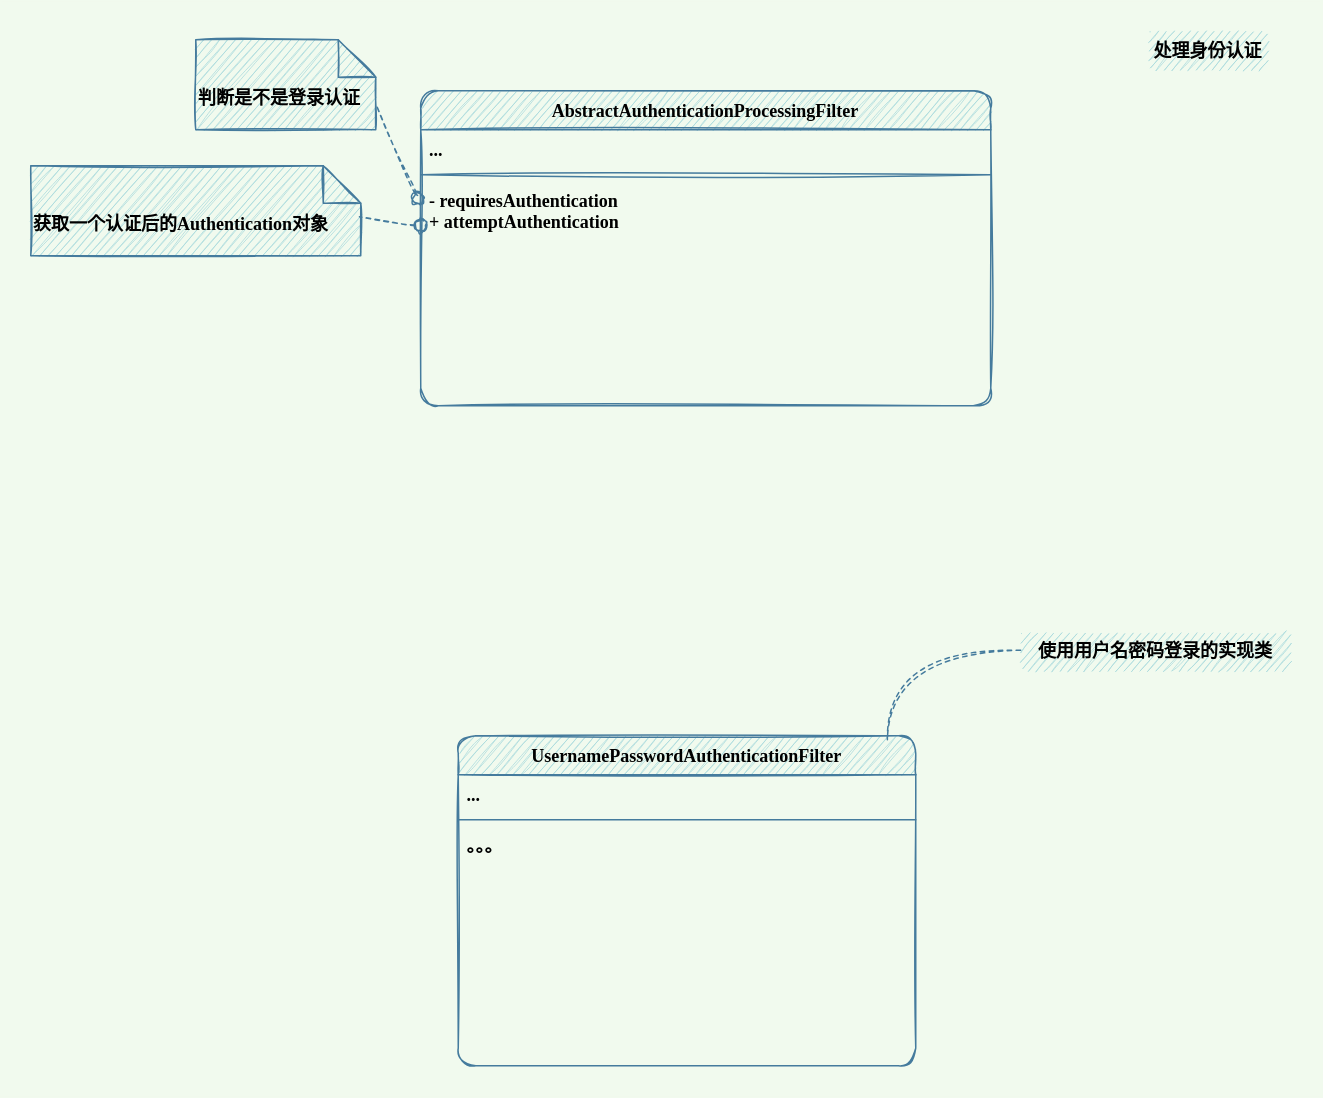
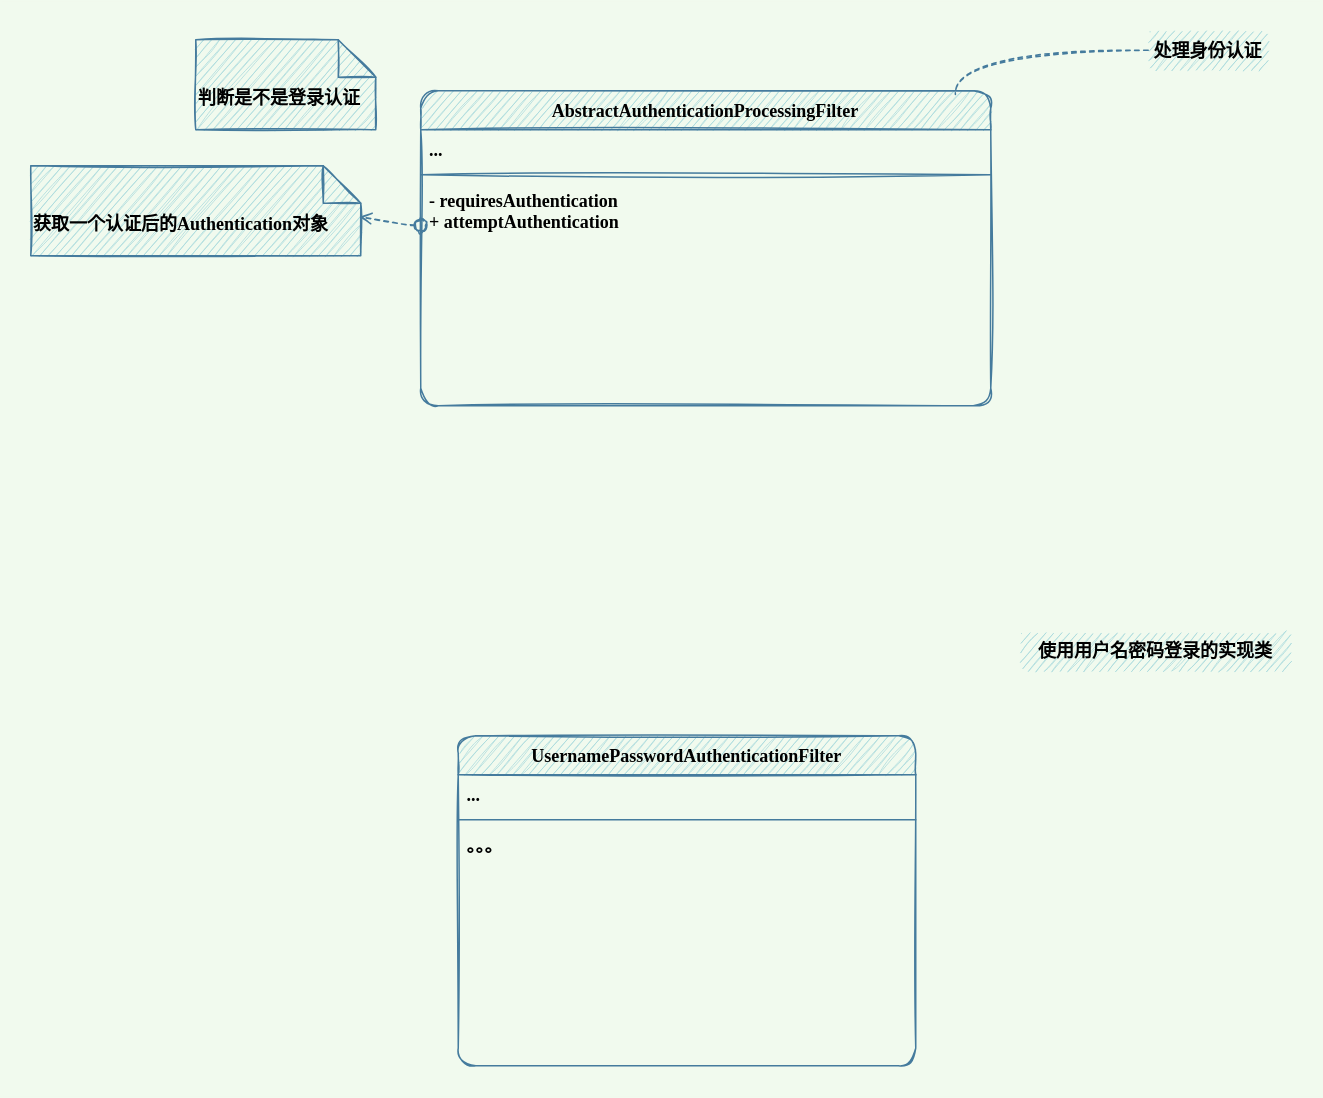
none -> (1046, 55)
(396, 149) -> none
(366, 218) -> (366, 218)
(932, 667) -> none
